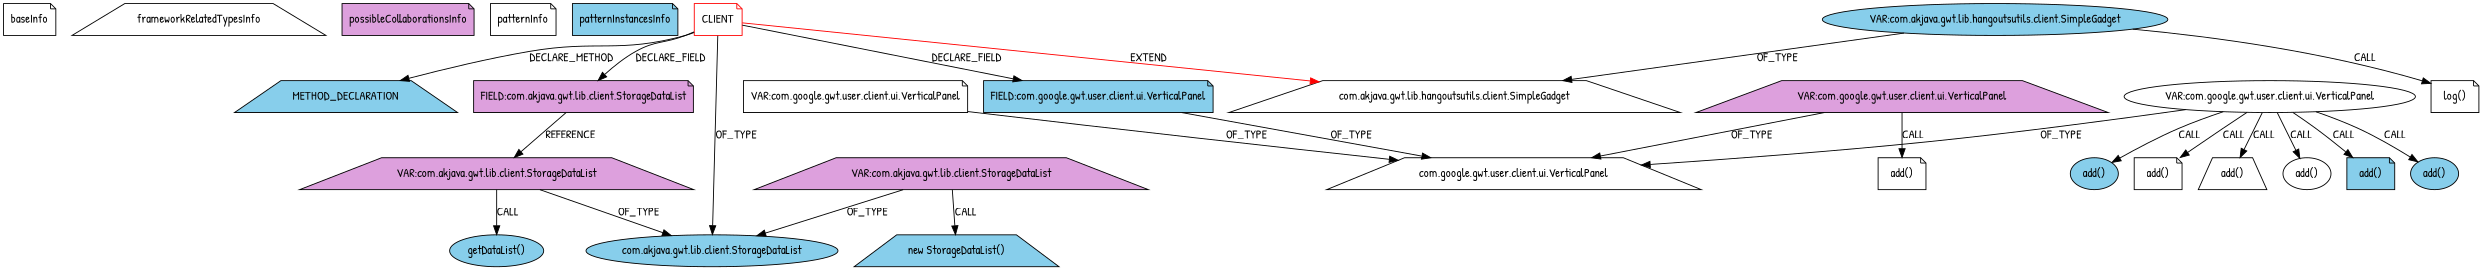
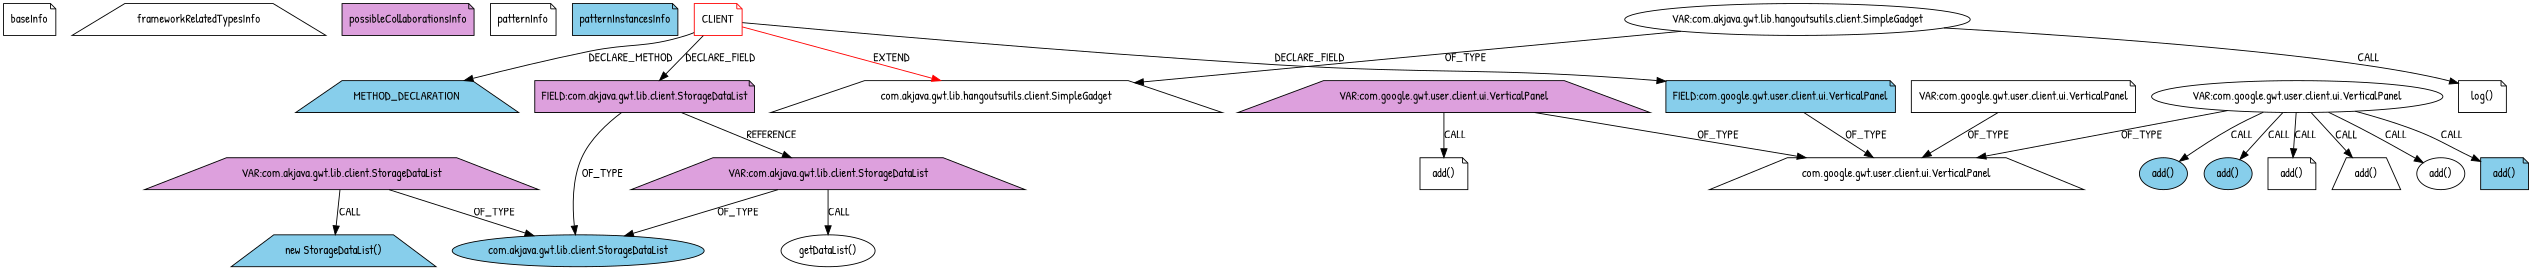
(1995, 19) -> (1797, 19)
(715, 131) -> (580, 162)
(497, 251) -> (828, 251)
